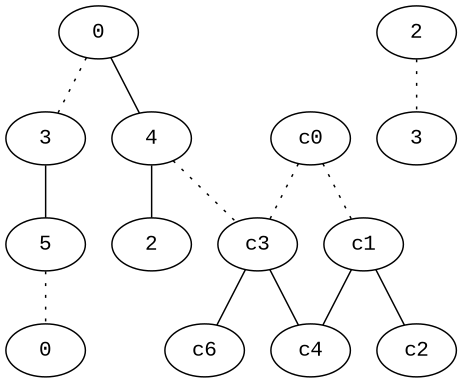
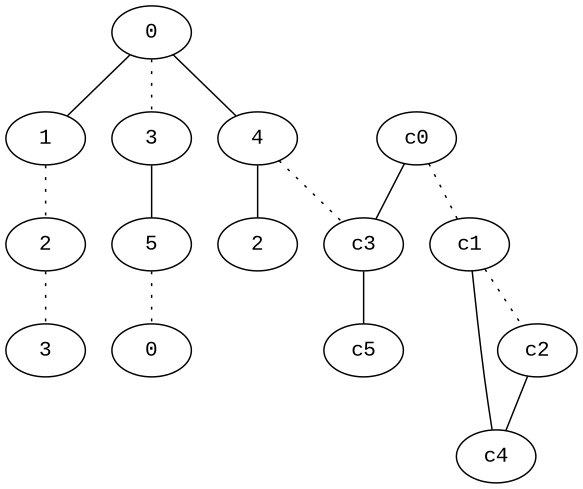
none -> (46, 138)
(284, 191) -> (390, 191)
(284, 297) -> (517, 403)
(390, 297) -> (504, 297)
(205, 350) -> (364, 350)
